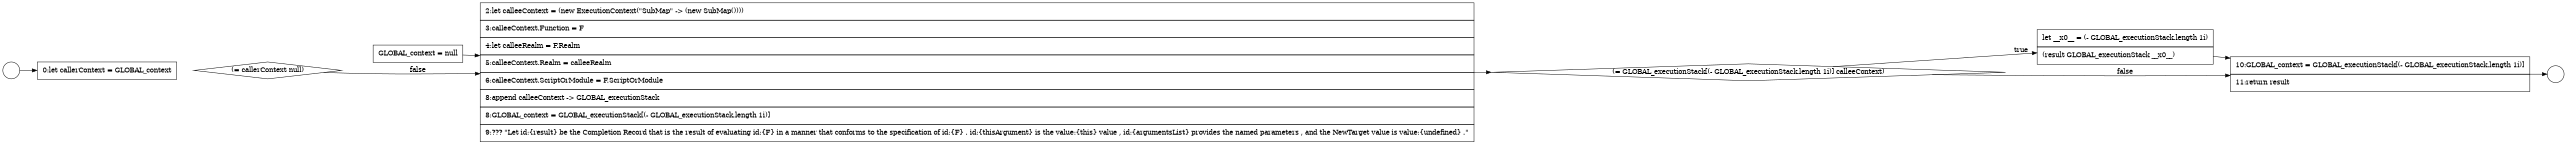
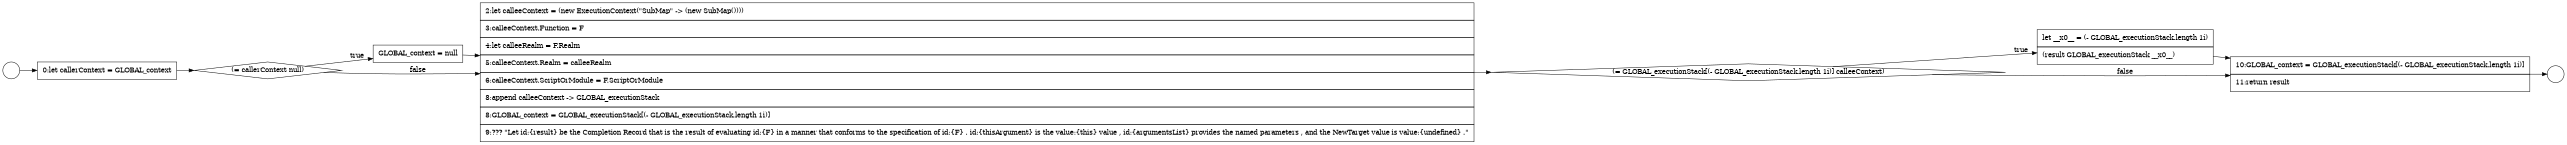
none -> (337, 63)
none -> (183, 70)
